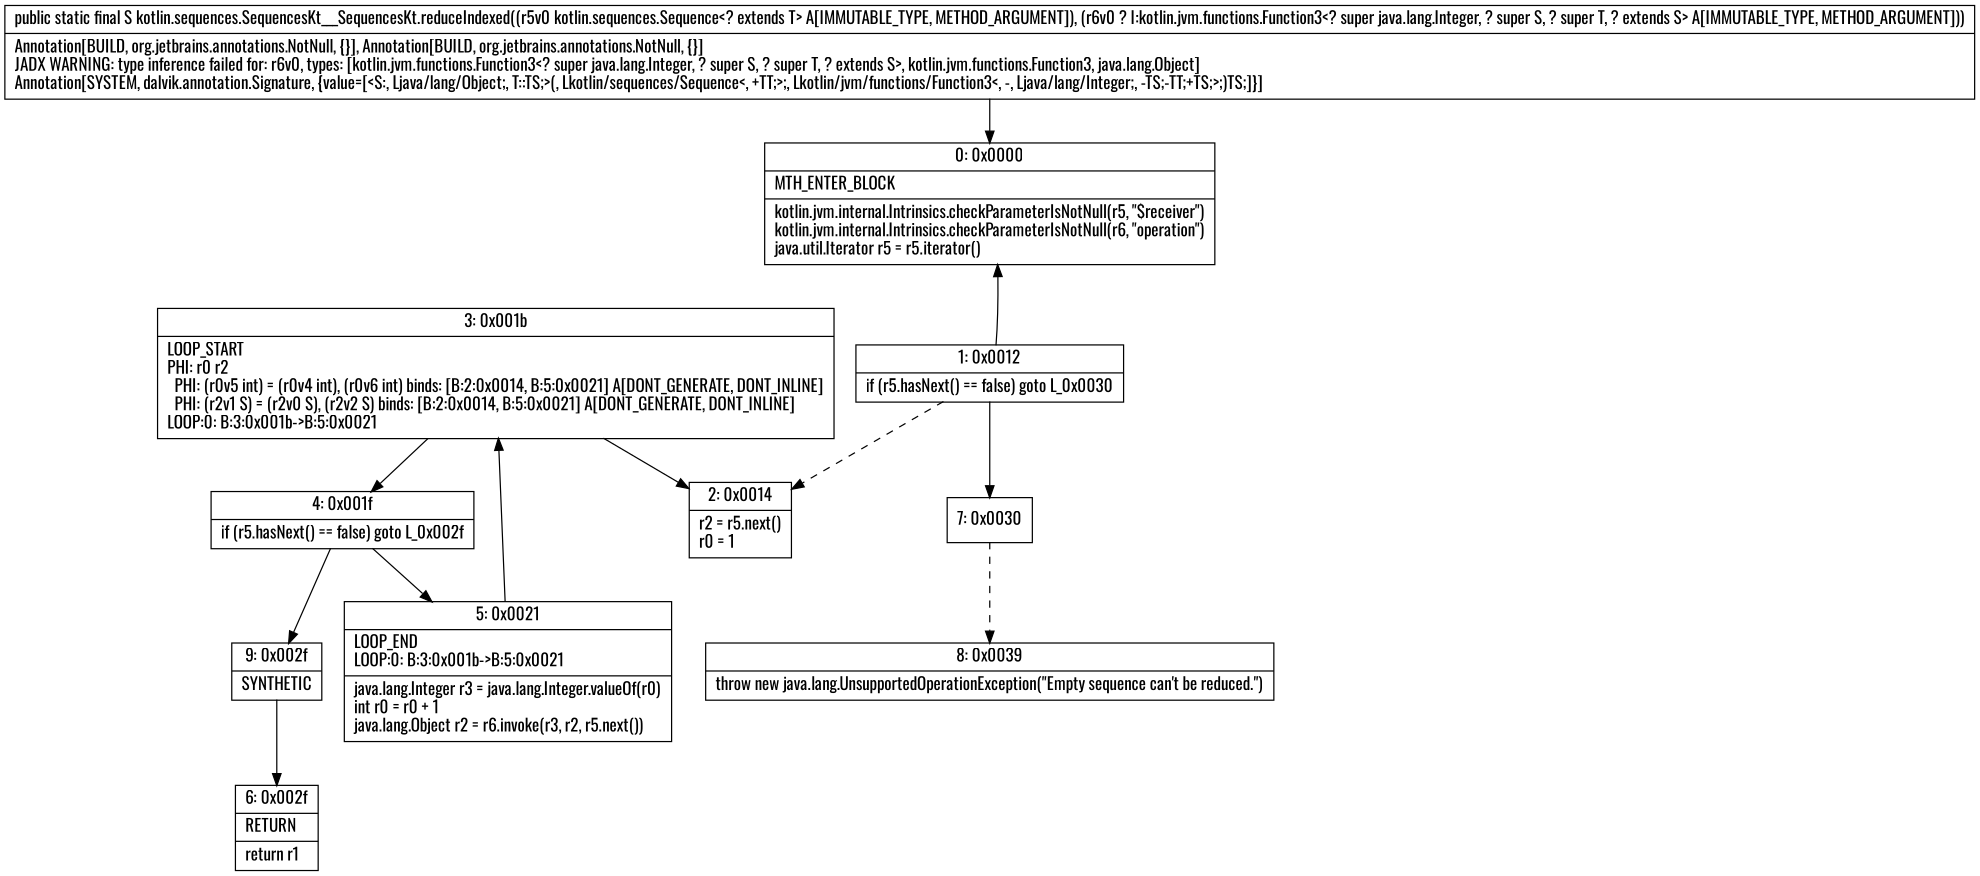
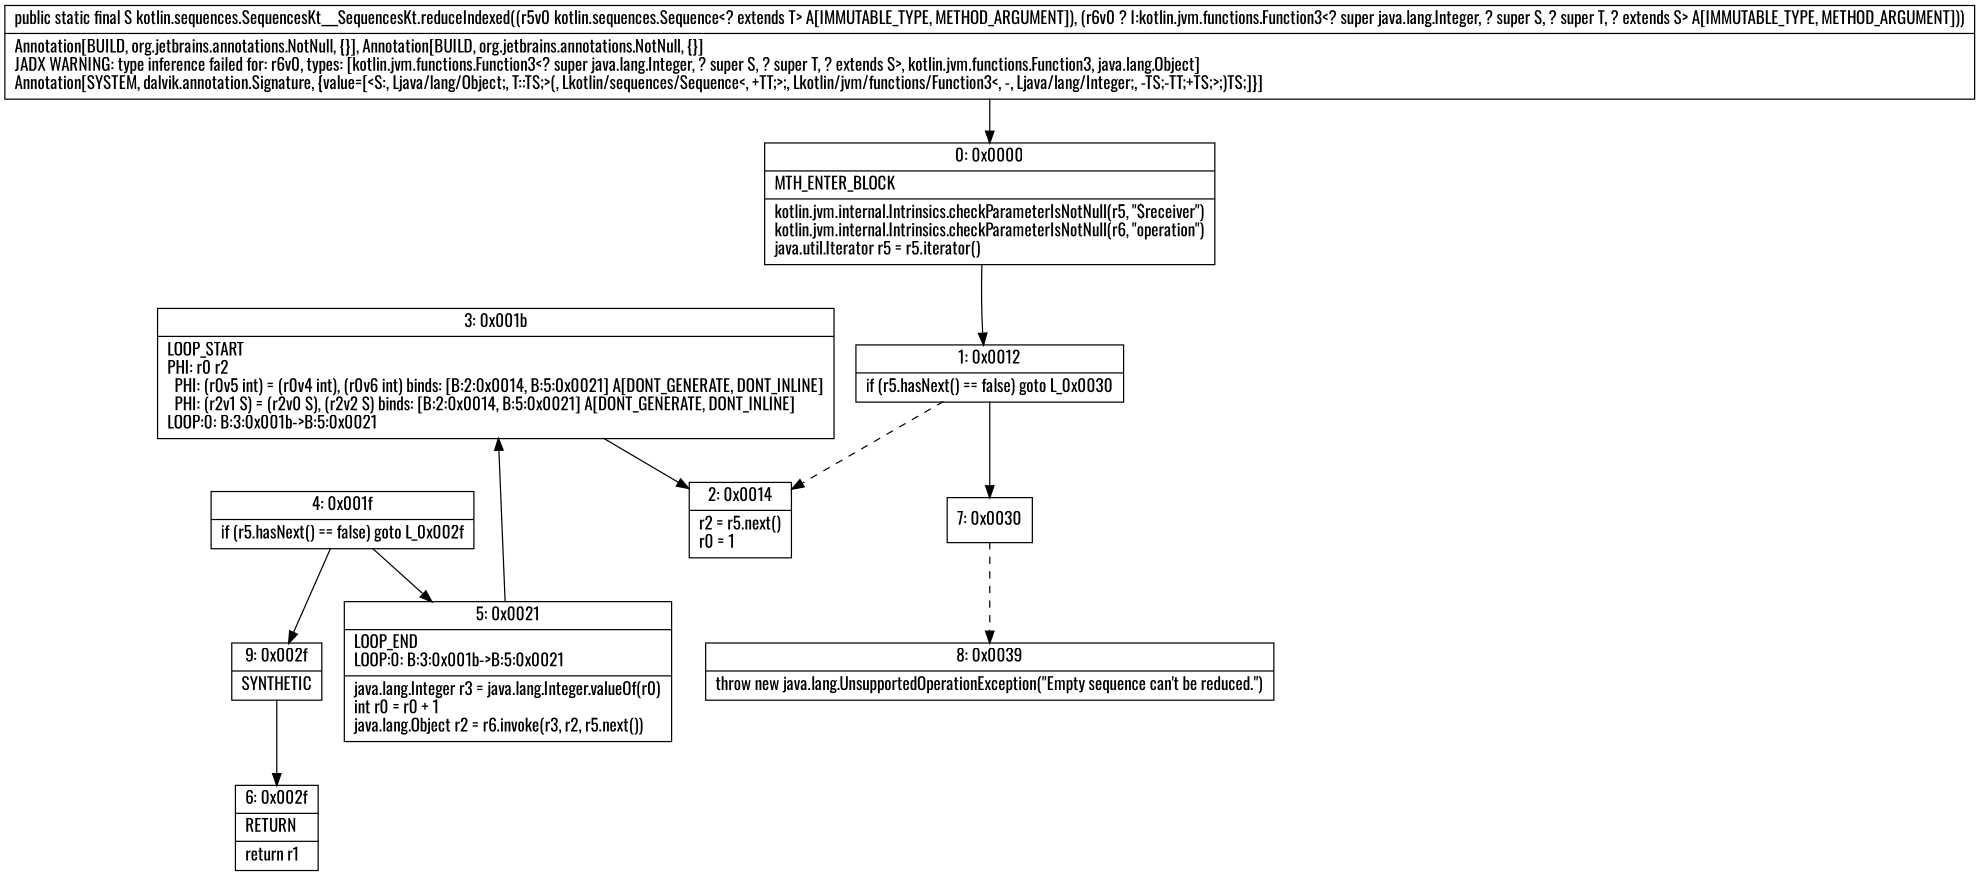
(998, 311) -> (982, 299)
(404, 461) -> none
